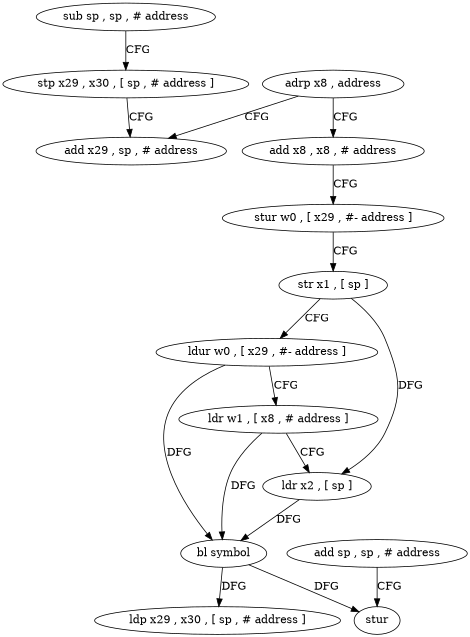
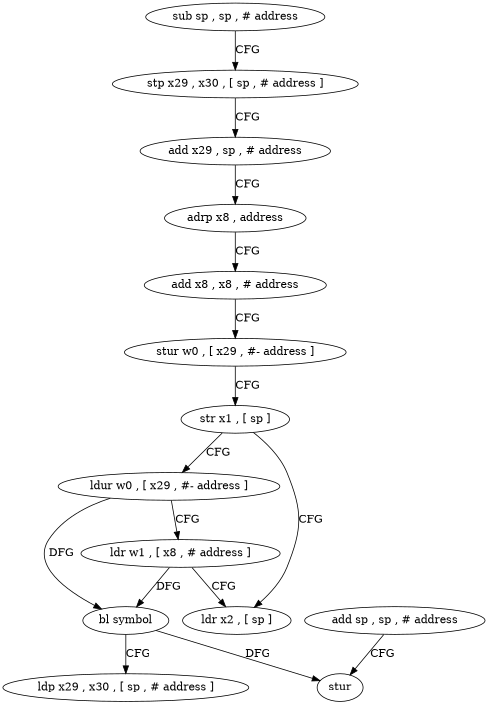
(237, 116) -> (235, 181)
(411, 386) -> (311, 520)
(273, 518) -> none
(234, 587) -> (138, 654)
